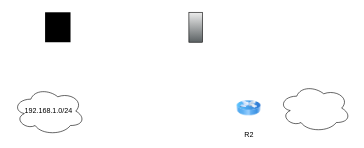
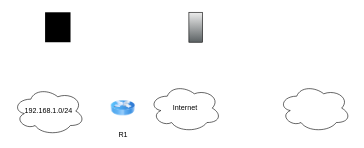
none -> (123, 108)
none -> (185, 108)
(249, 108) -> none
